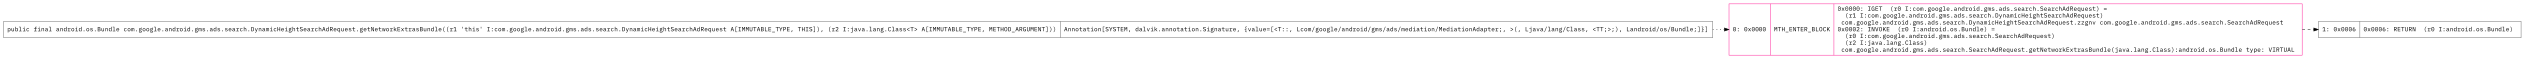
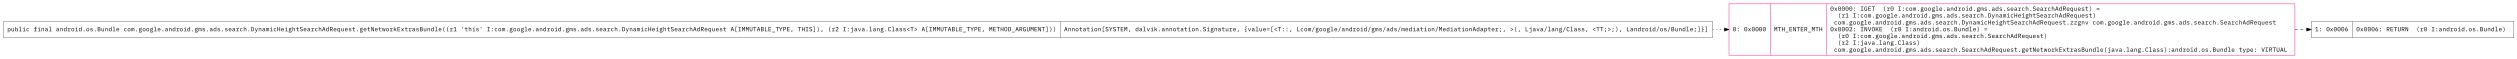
(1802, 29) -> (1799, 29)
